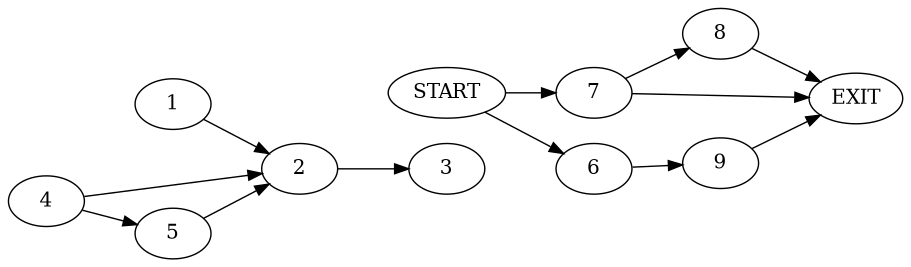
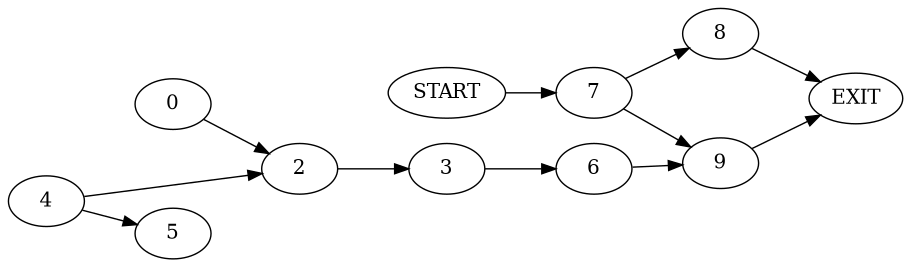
(713, 95) -> (651, 124)
(173, 104) -> (173, 104)
(518, 129) -> (513, 169)
(230, 204) -> none
